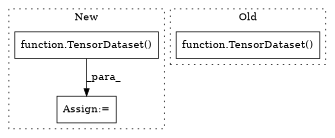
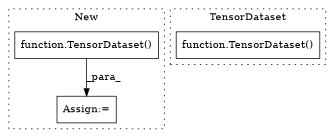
(248, 17) -> (248, 17)
